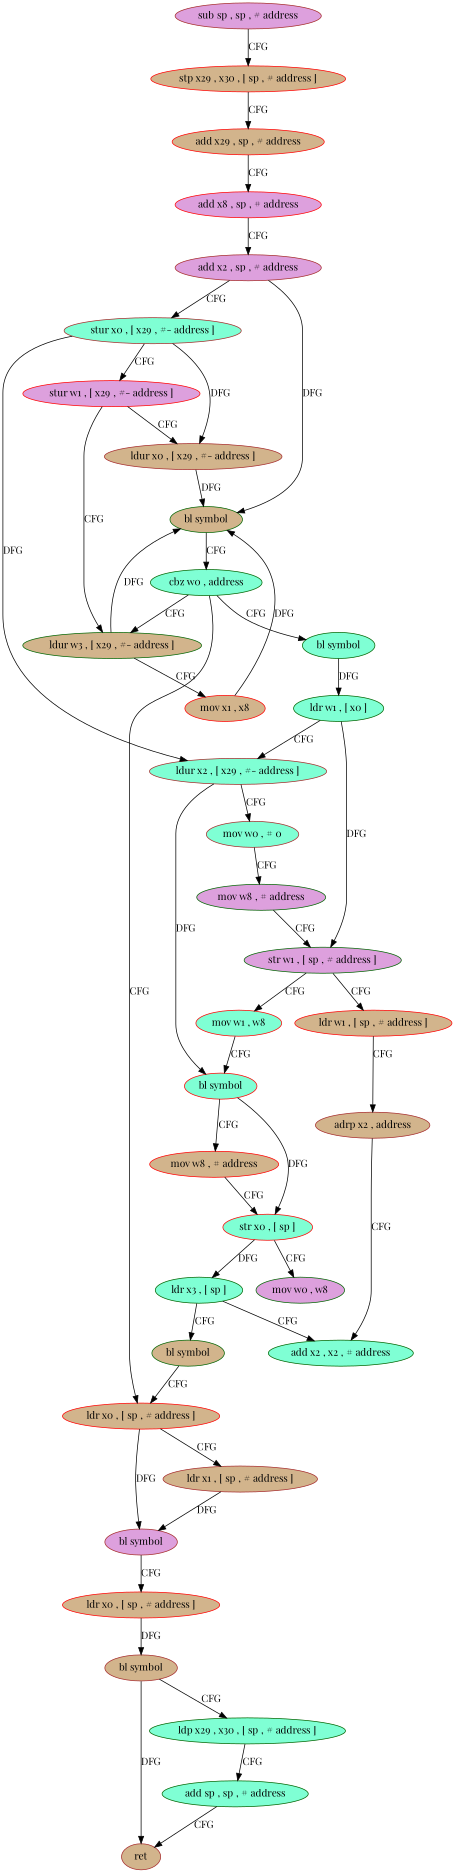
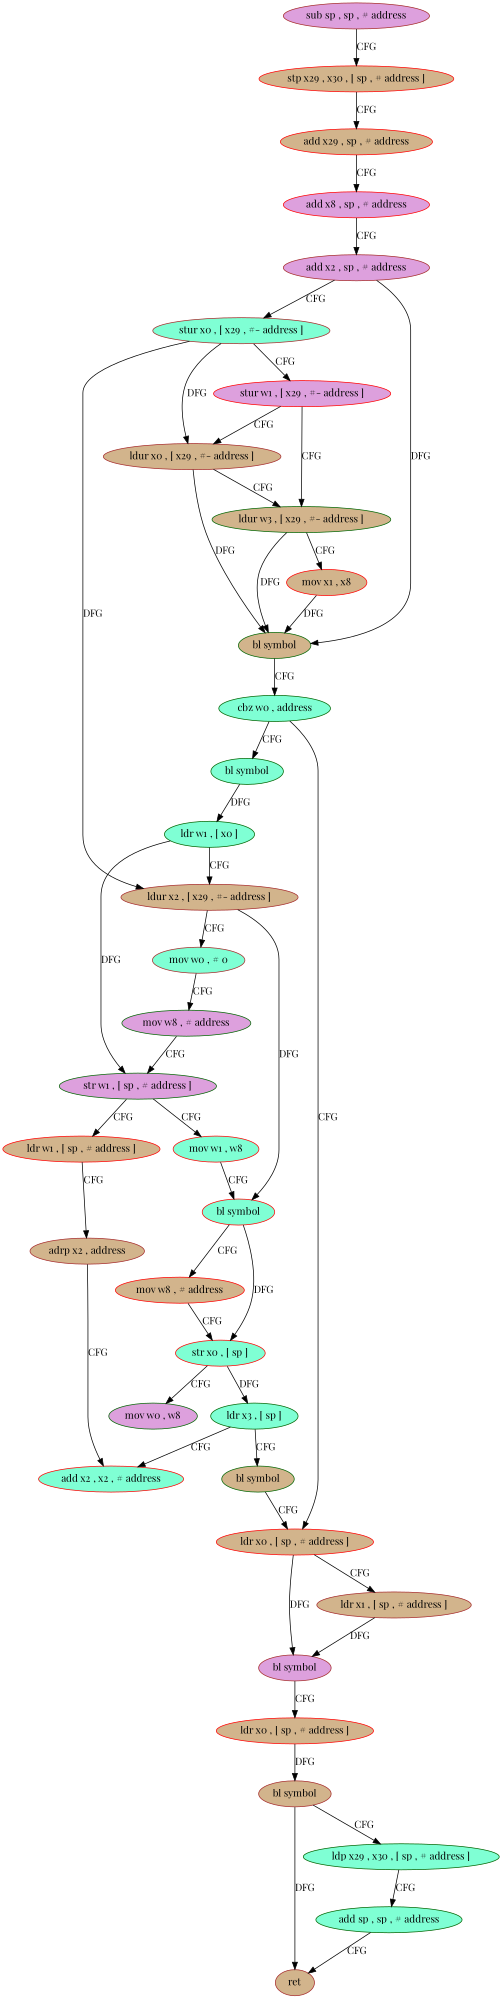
(163, 612) -> (244, 486)
(238, 771) -> (210, 897)
(341, 1353) -> (111, 1479)
